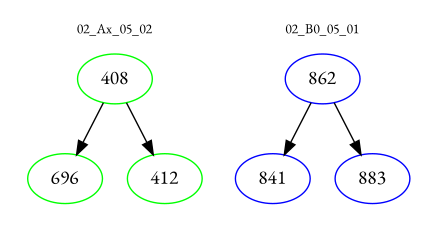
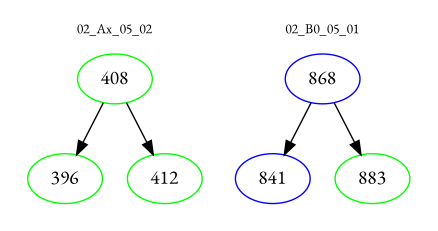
(323, 79) -> (323, 79)
(65, 179) -> (65, 179)
(372, 179) -> (372, 179)
